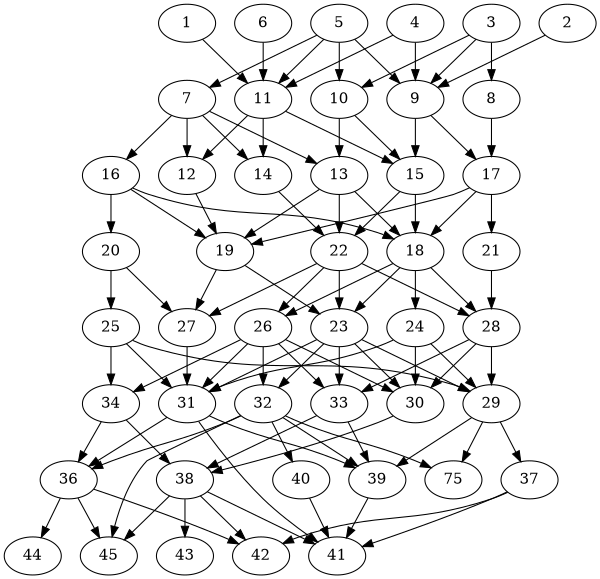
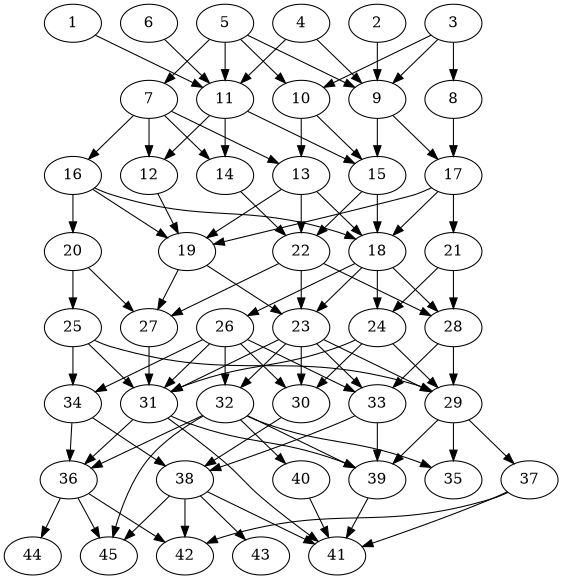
none -> (420, 285)
(305, 286) -> none
(458, 361) -> none
(453, 480) -> (453, 480)
